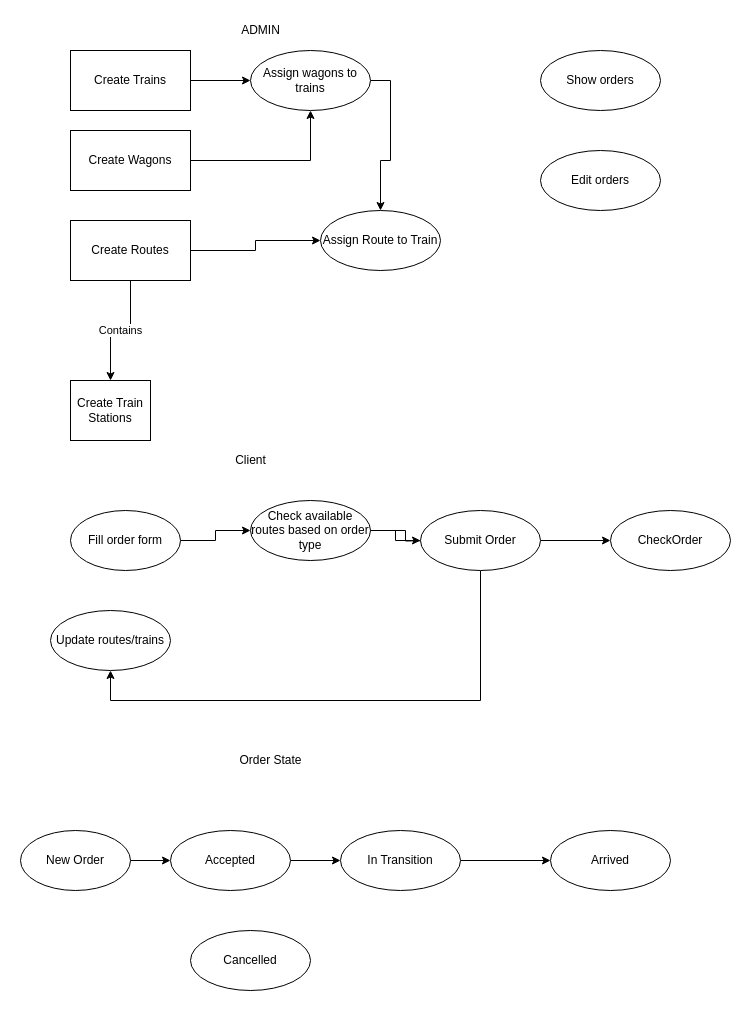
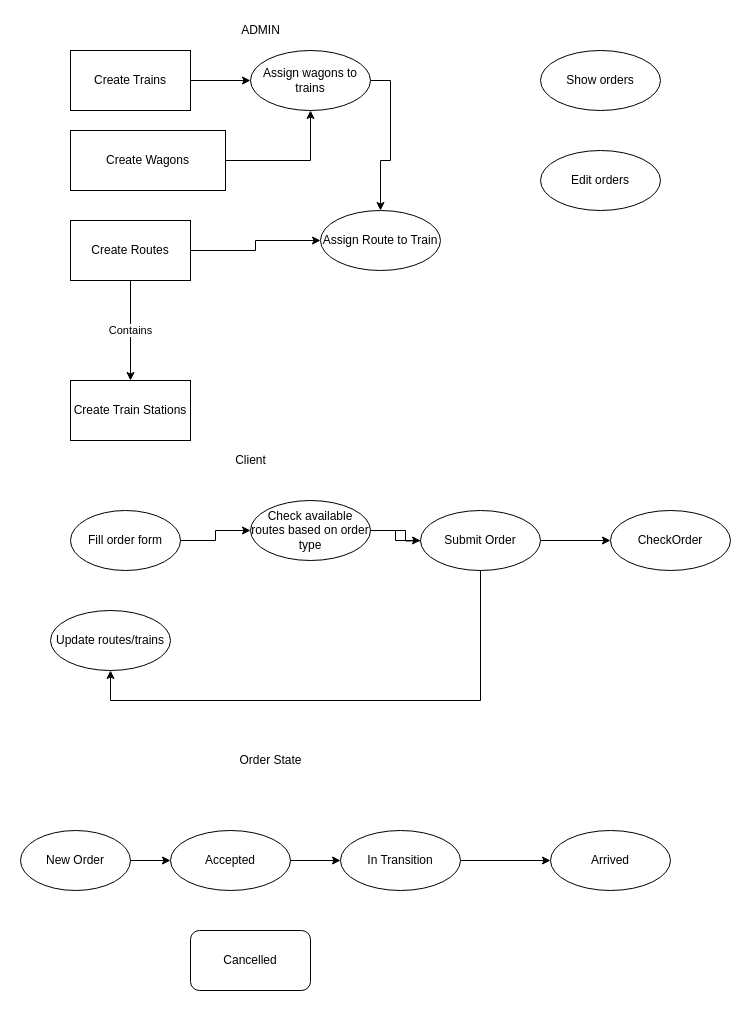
(131, 161) -> (148, 161)
(111, 411) -> (131, 411)
(251, 961) -> (251, 961)
